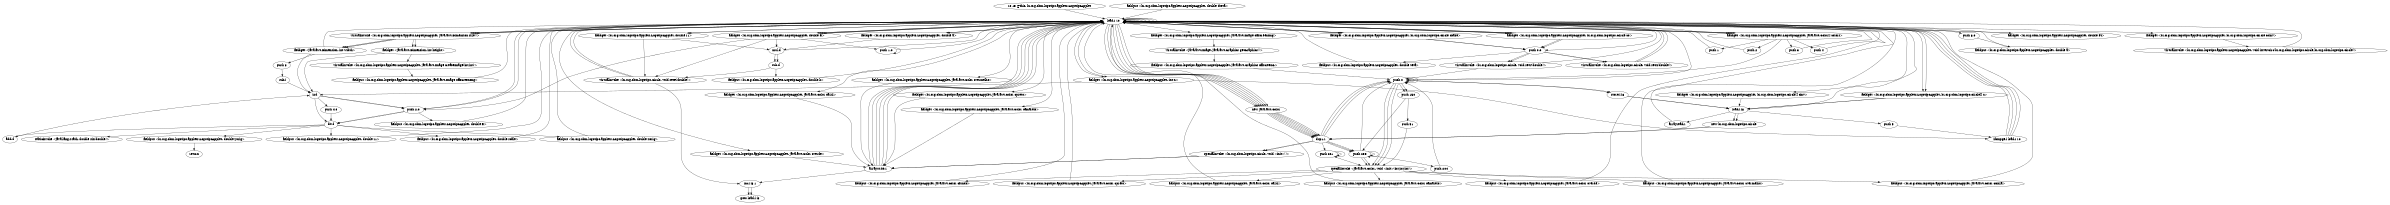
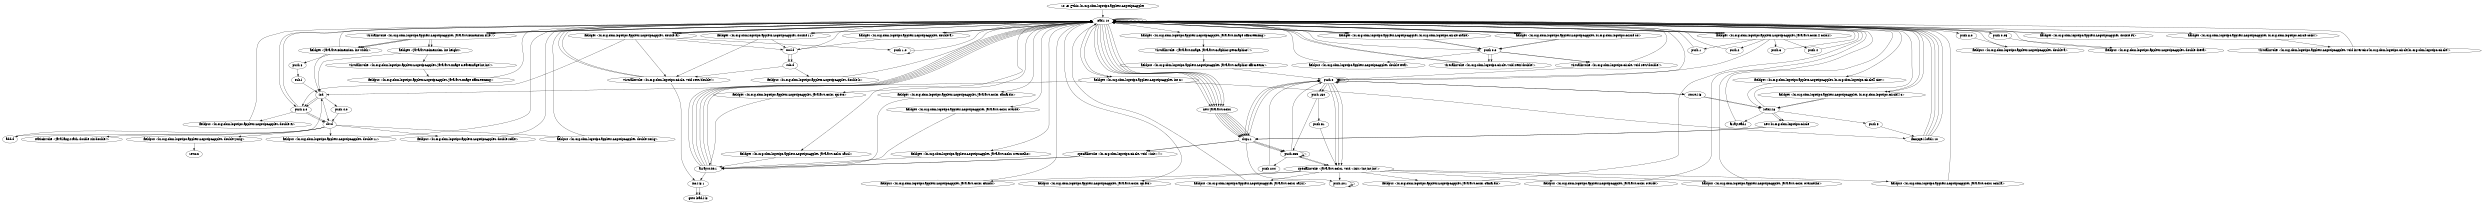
none -> (2000, 36)
(1346, 161) -> (1339, 175)
